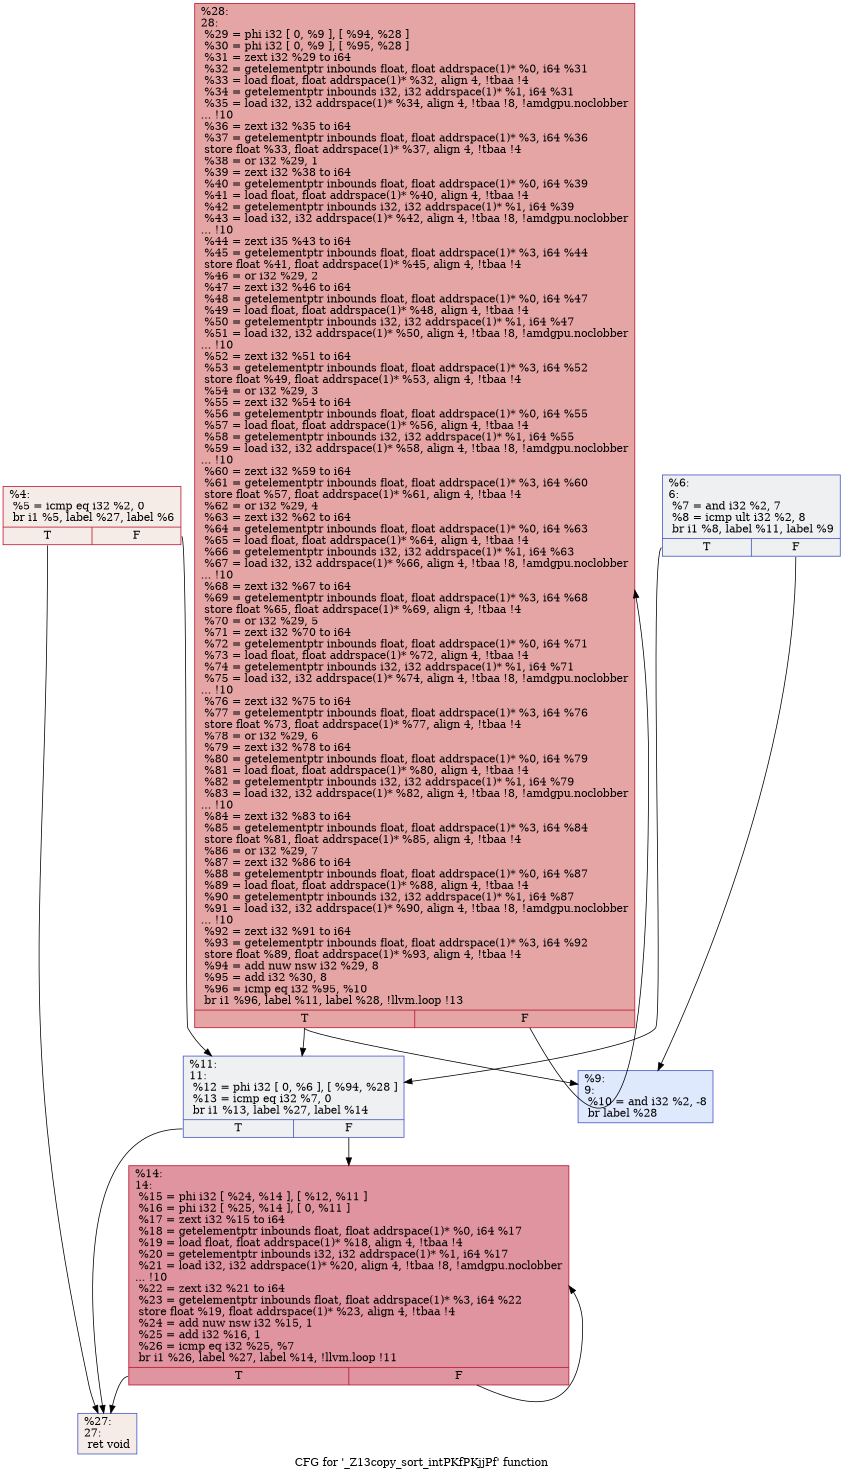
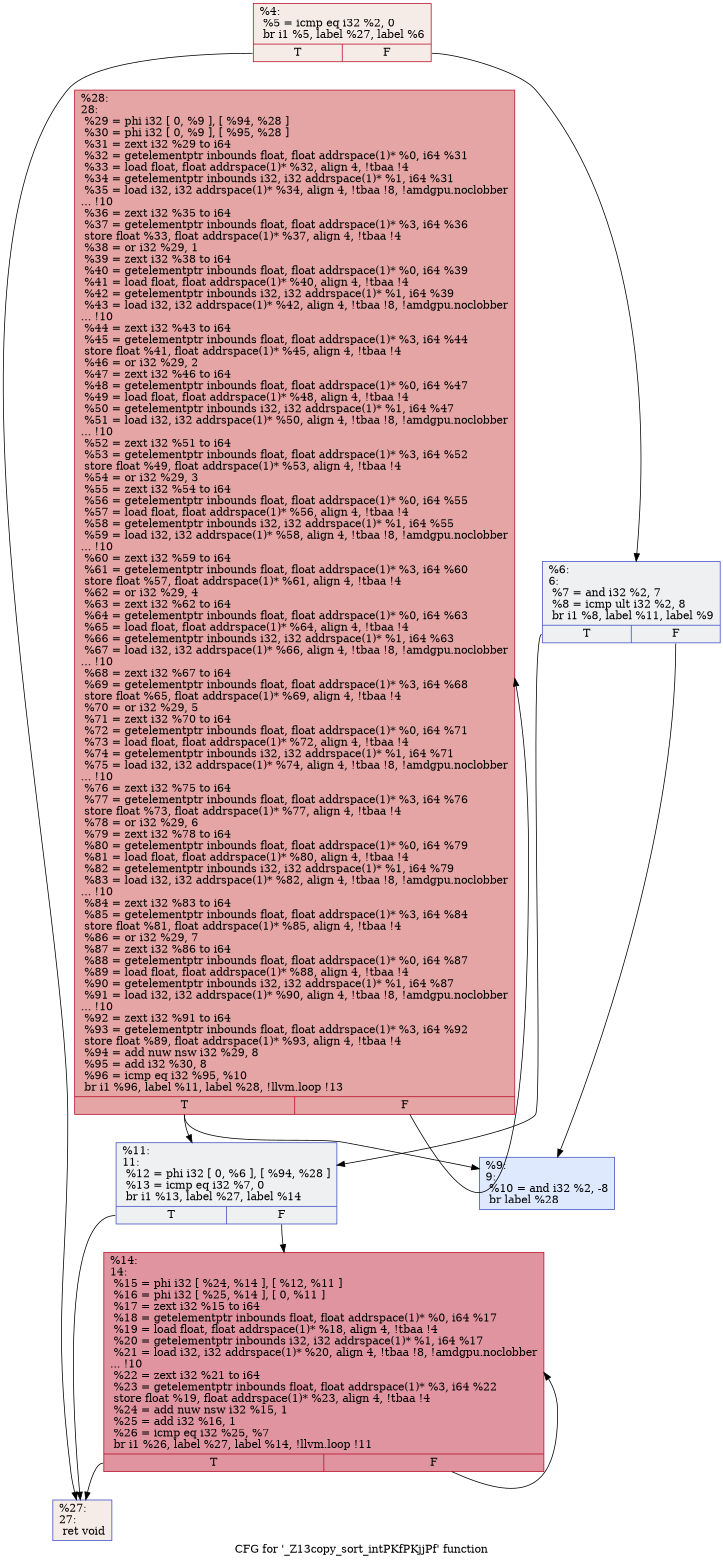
(276, 242) -> (156, 329)
(186, 797) -> (617, 257)
